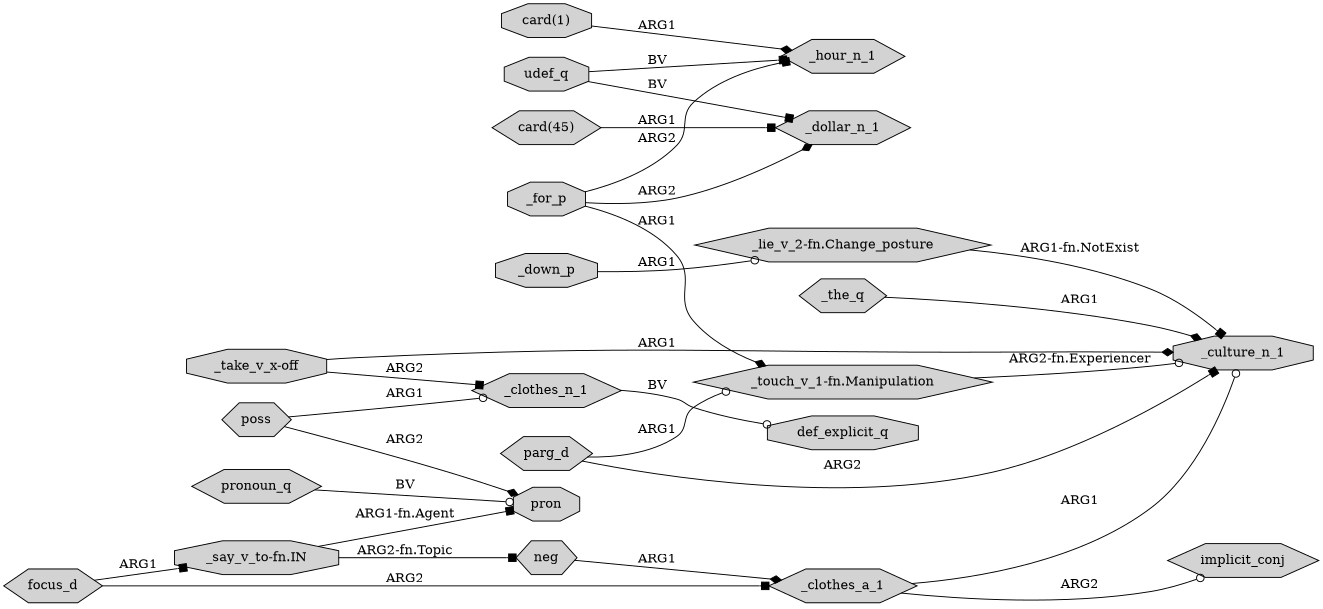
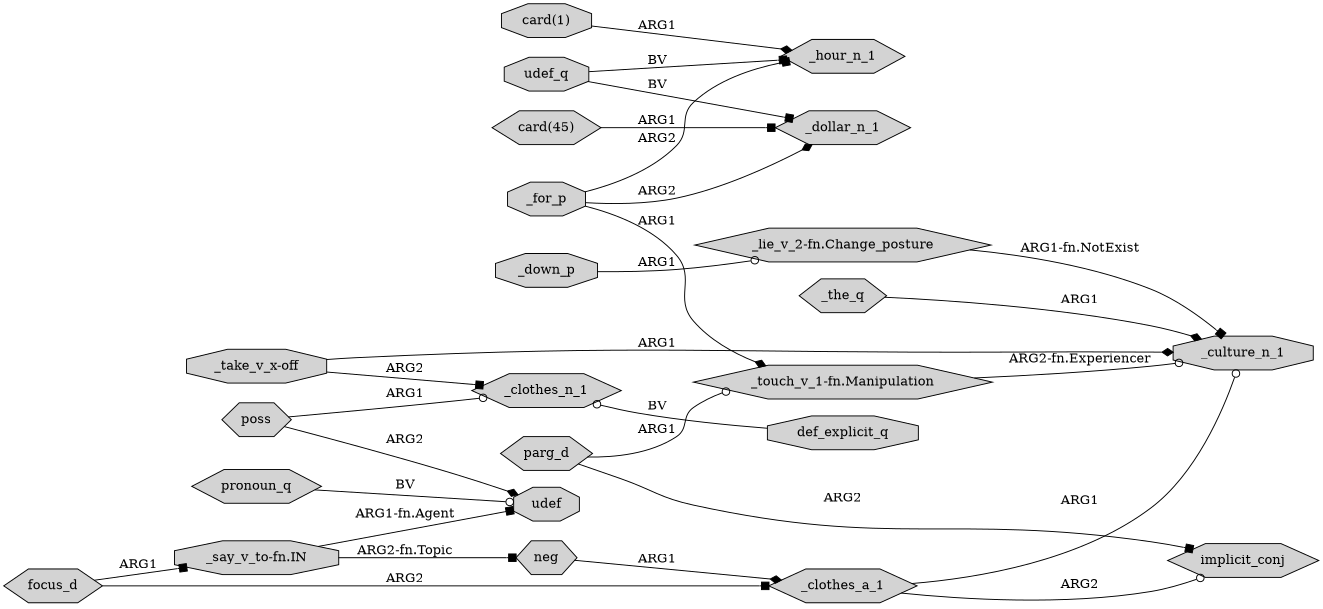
(685, 403) -> (680, 419)
(906, 484) -> (877, 528)
(547, 504) -> (547, 504)
